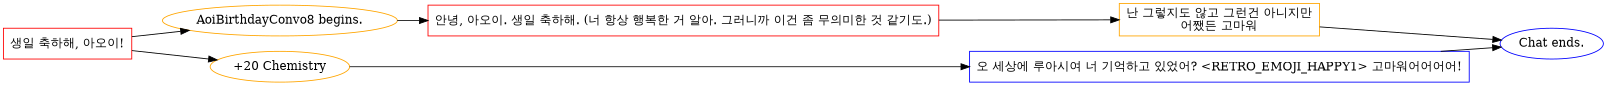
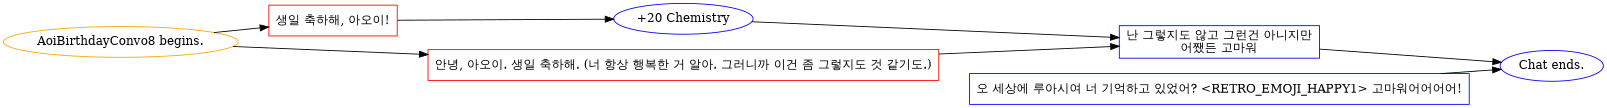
(1219, 20) -> (1219, 42)
(683, 21) -> (683, 65)
(156, 34) -> (237, 30)
(280, 67) -> (683, 19)
(655, 67) -> (931, 29)
